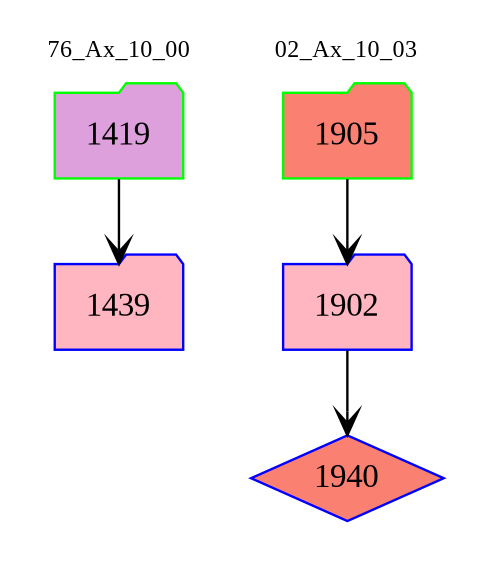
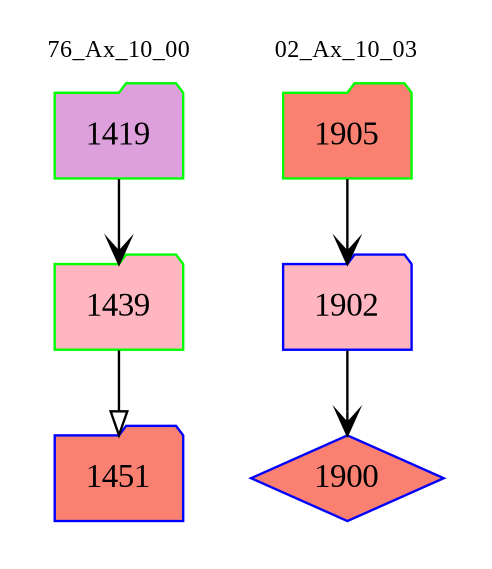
(119, 307) -> (119, 307)
none -> (119, 478)
(347, 478) -> (347, 478)
